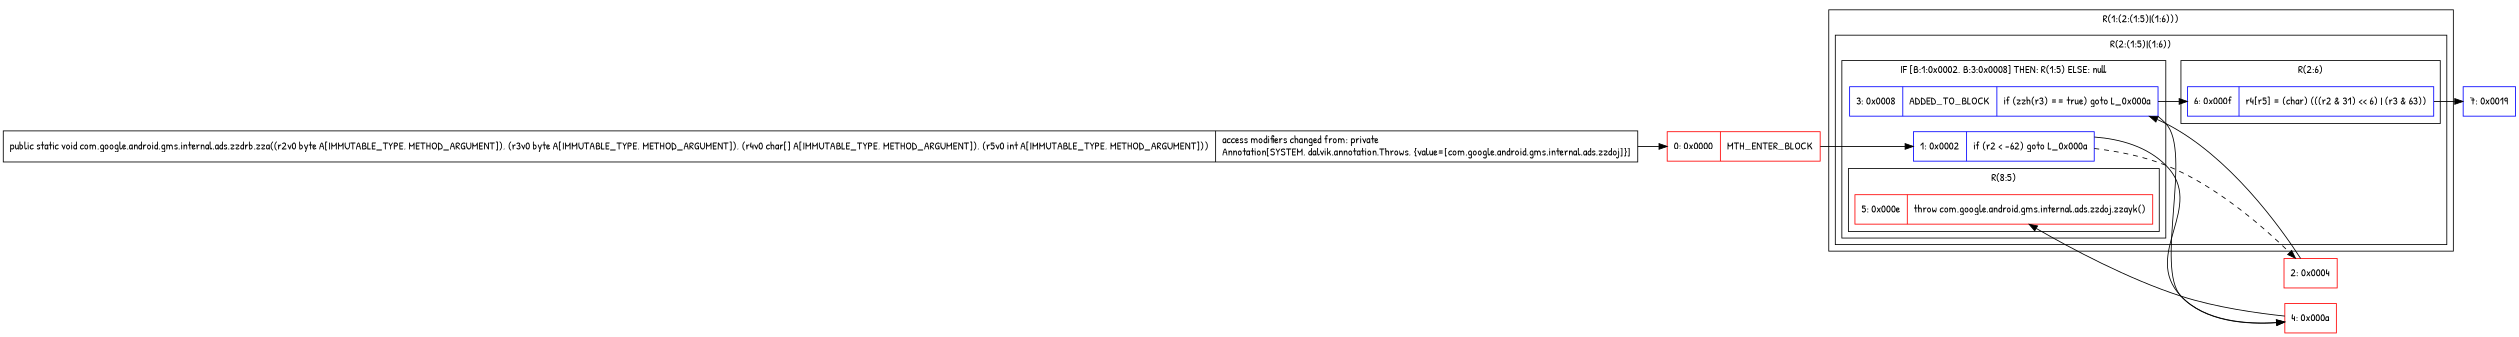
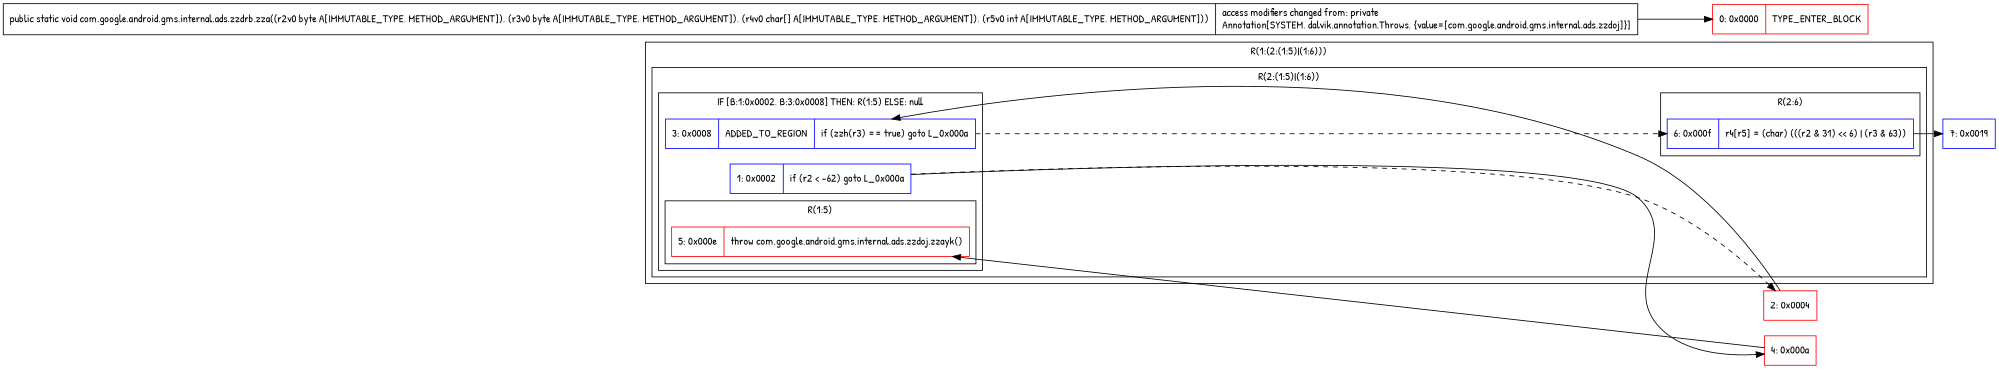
(1950, 101) -> (767, 133)
(2171, 101) -> (1317, 134)
(1770, 146) -> (1817, 19)
(1863, 146) -> none
(2004, 178) -> (821, 210)
(2173, 212) -> none
